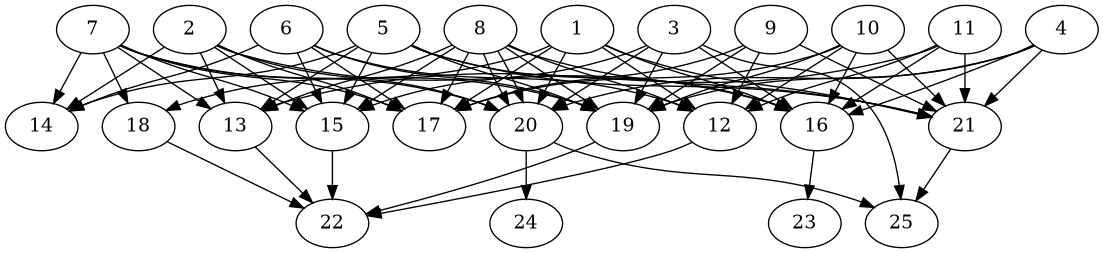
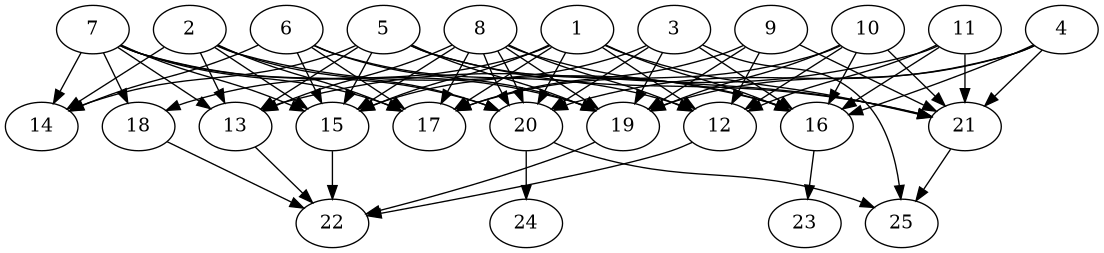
none -> (461, 76)
